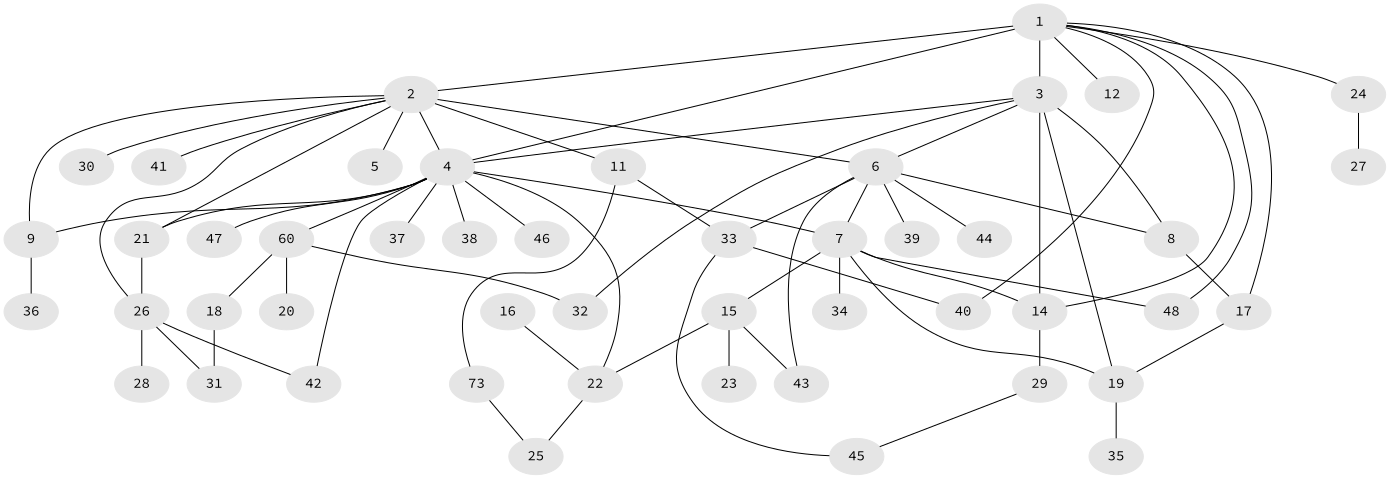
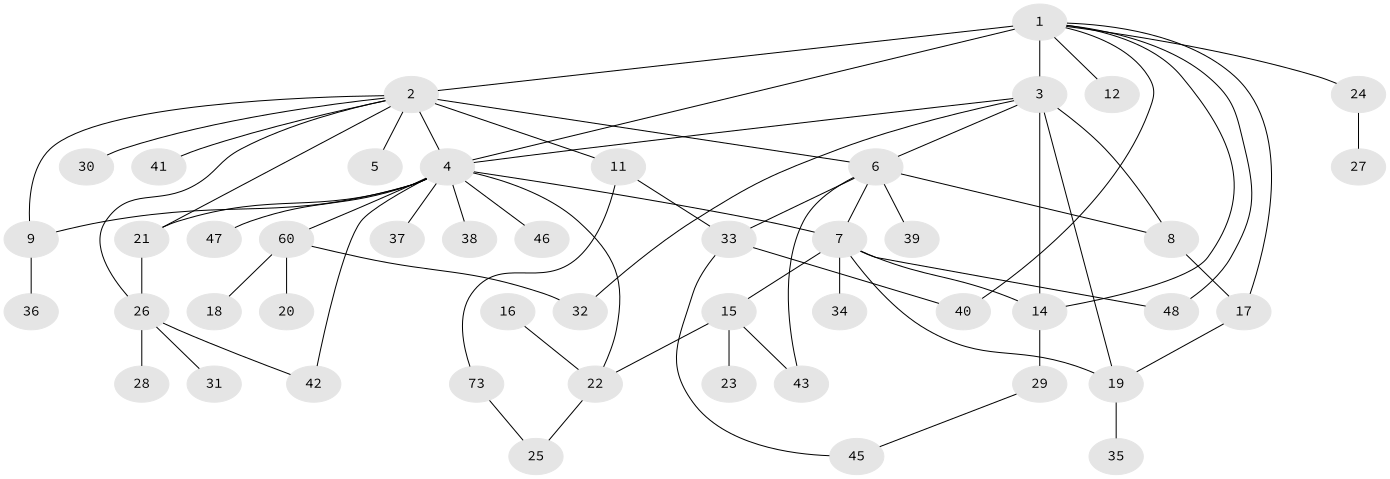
(984, 239) -> none
(214, 352) -> none
